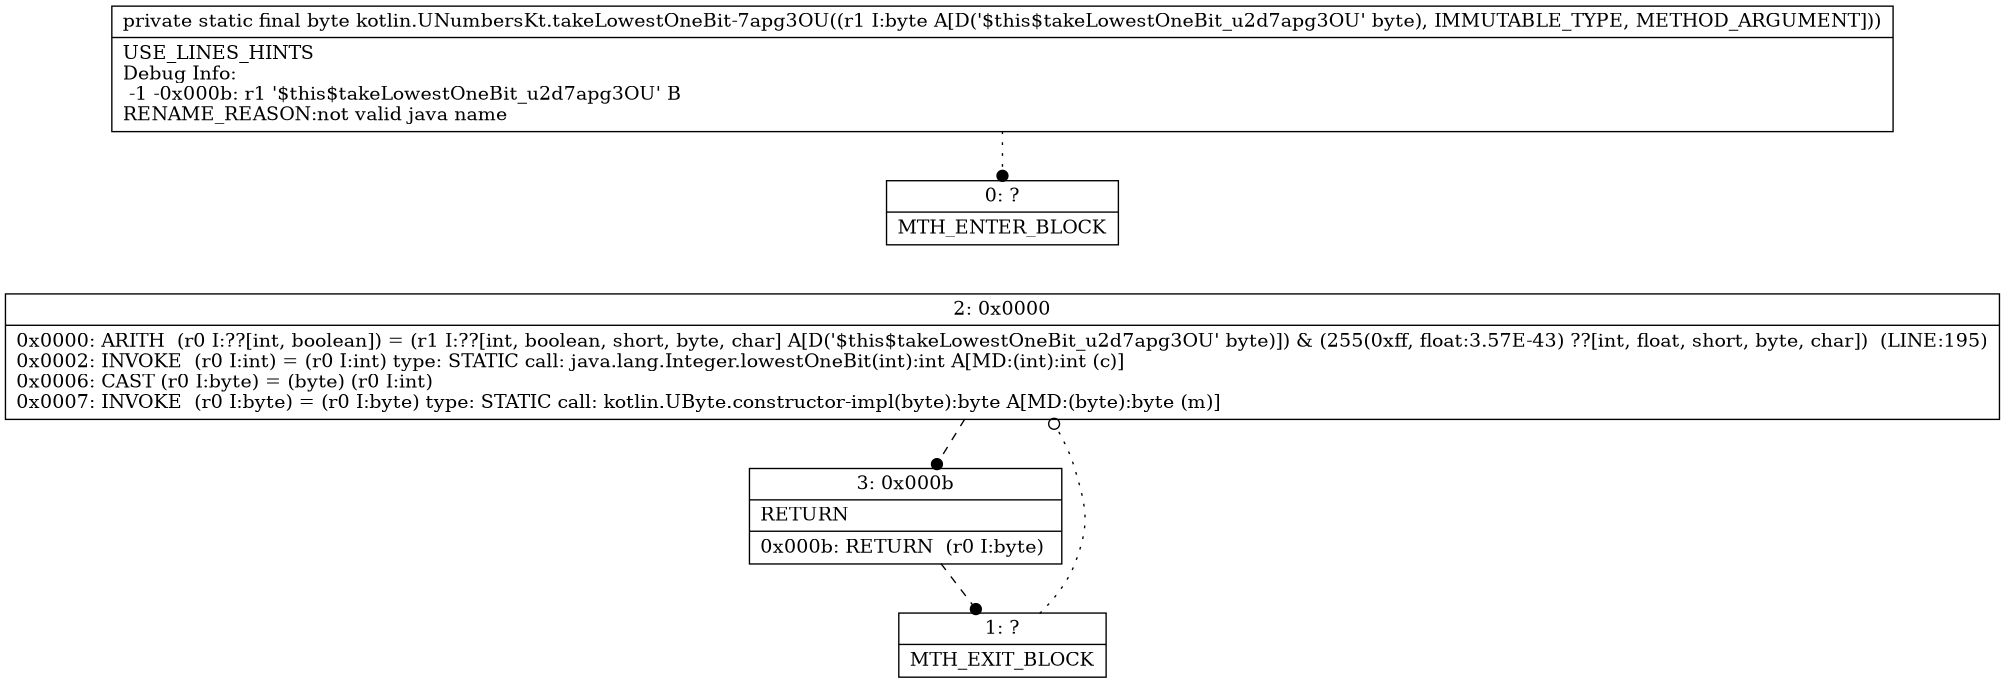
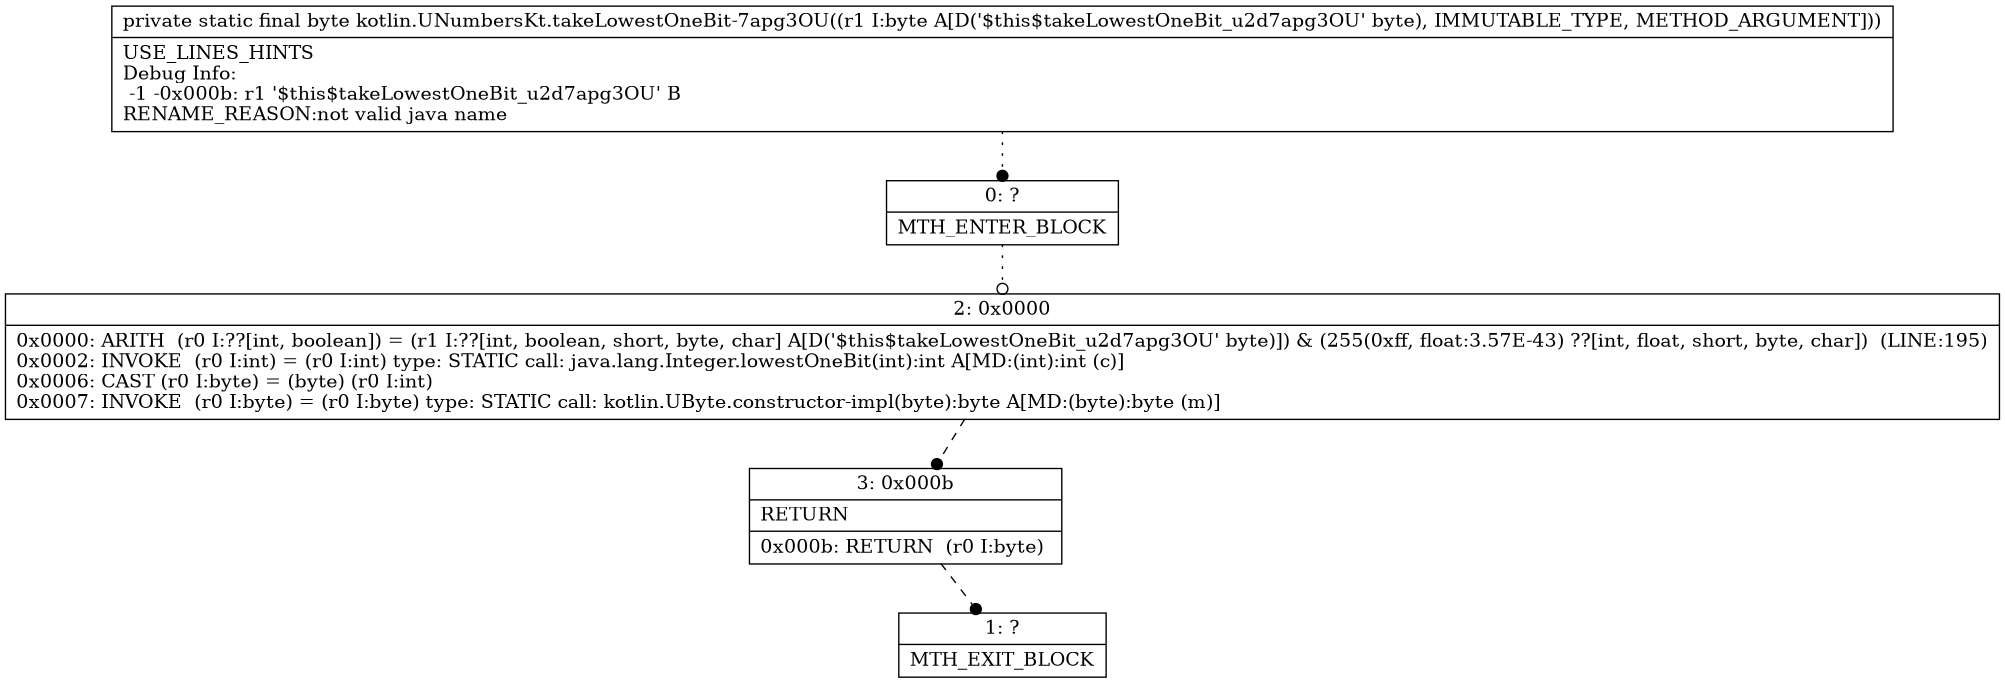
(1085, 525) -> (1002, 264)
